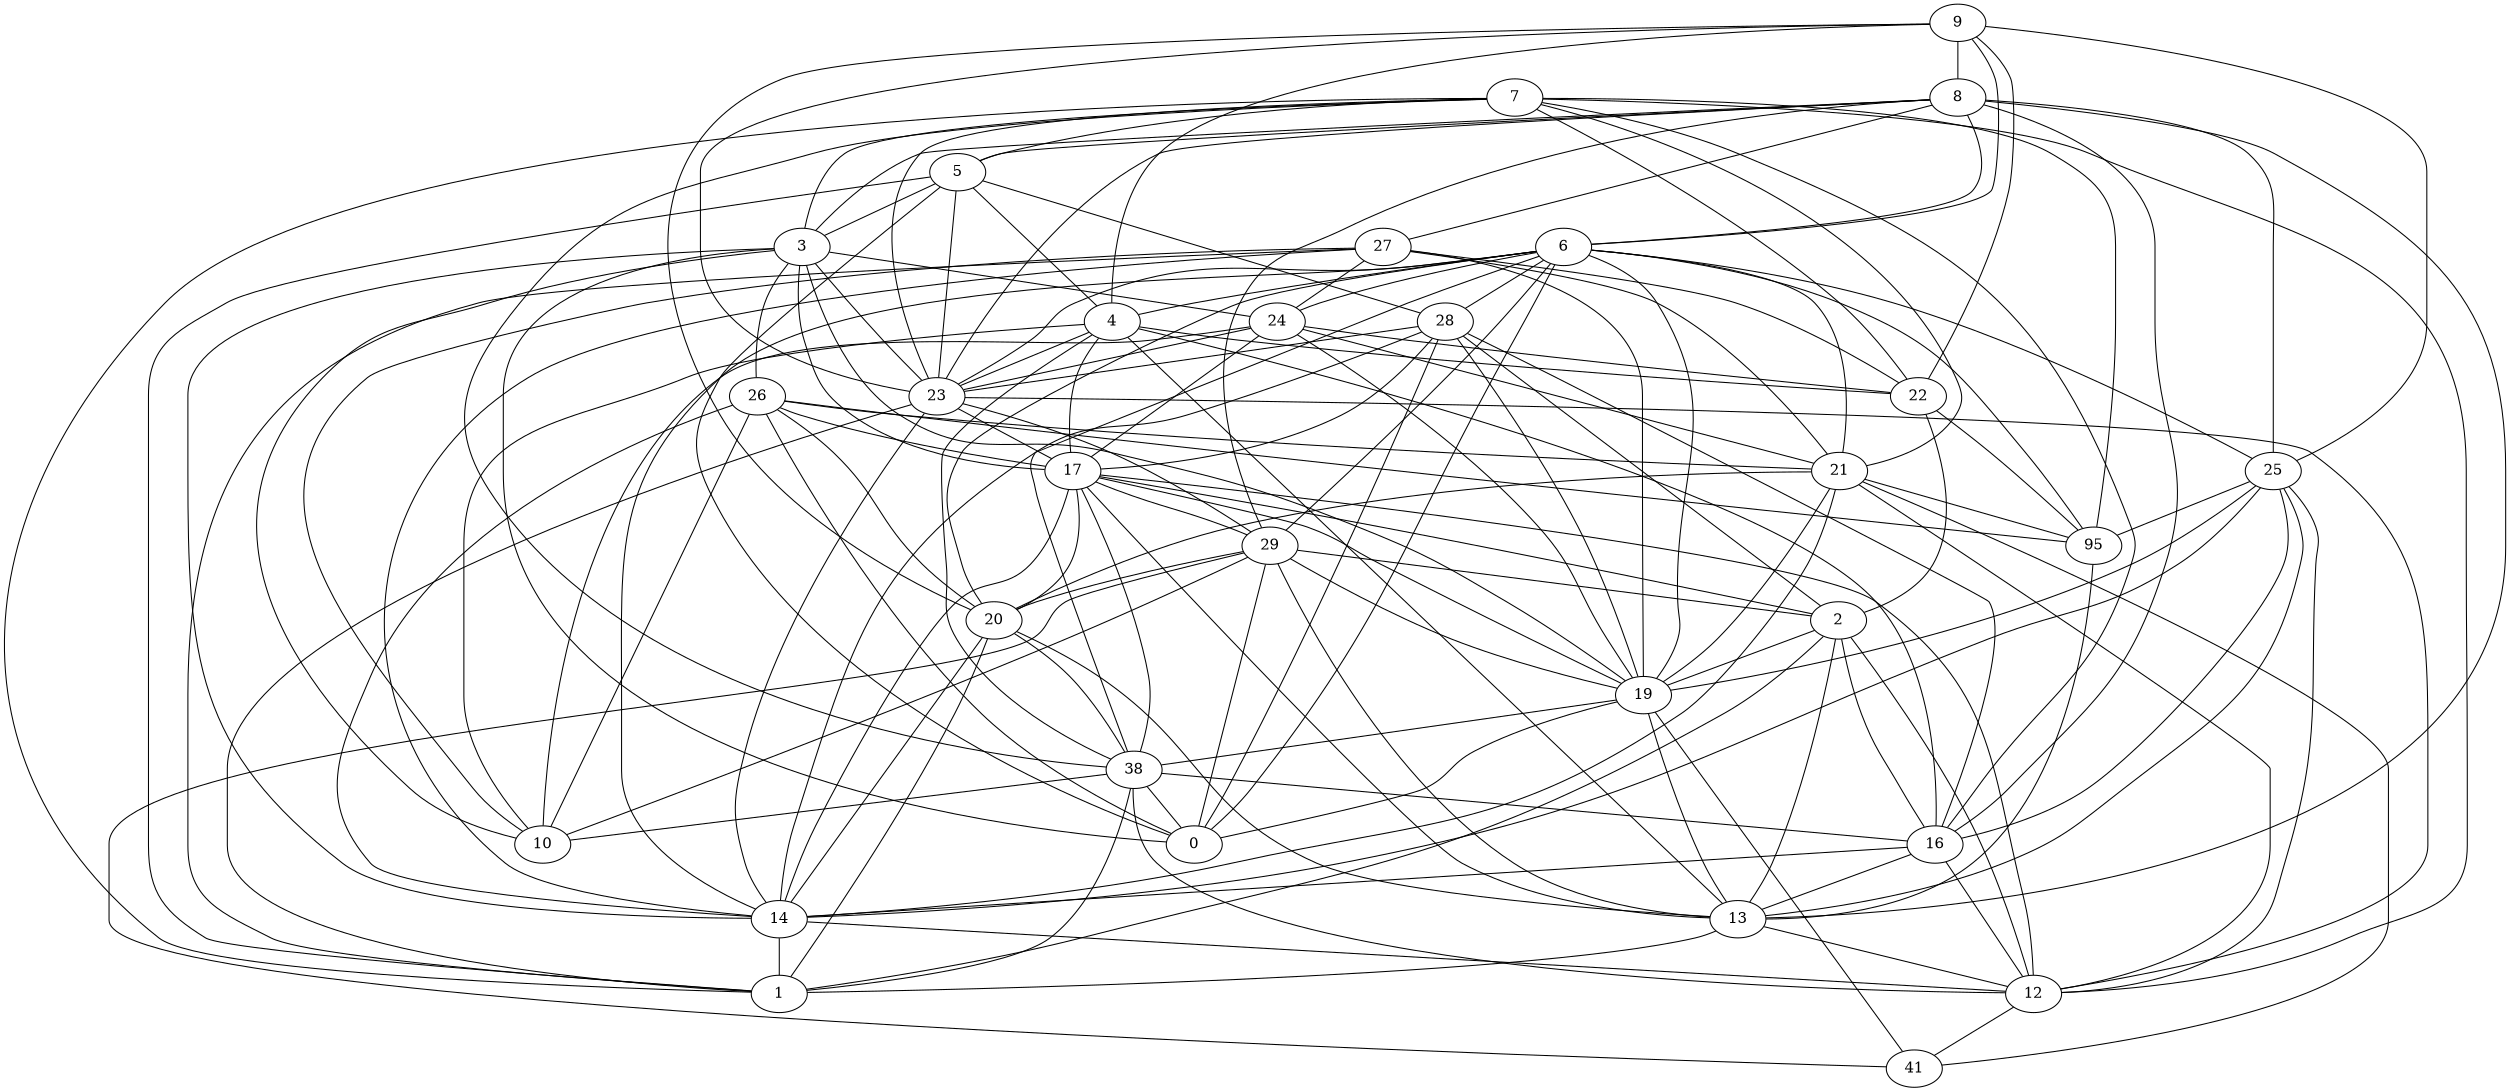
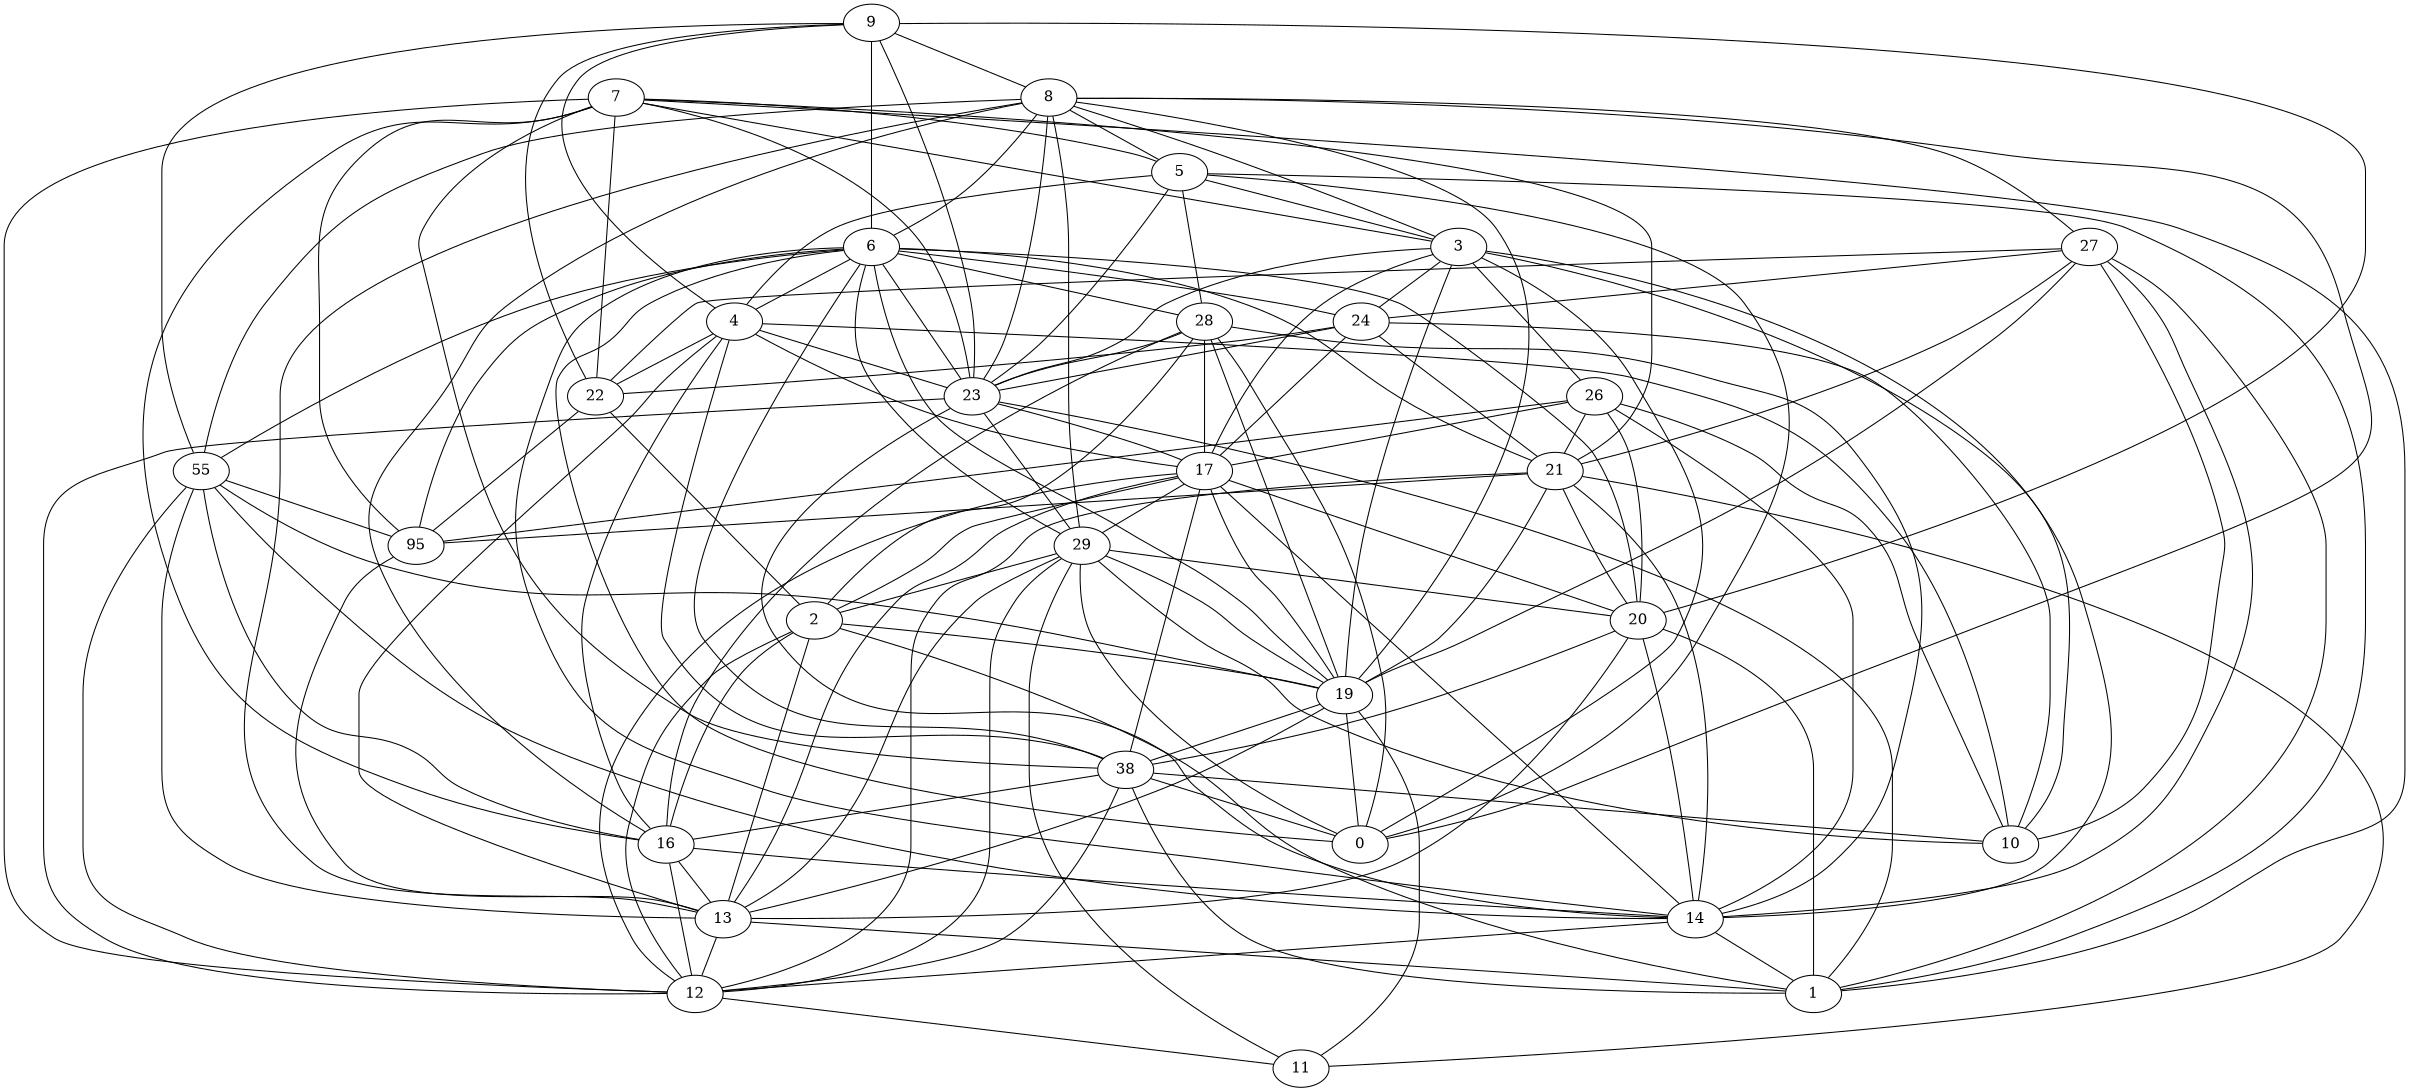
(2273, 471) -> (201, 471)
(1483, 472) -> (1498, 234)
(942, 672) -> (2318, 246)
none -> (990, 839)
(1914, 1069) -> (1301, 1069)
